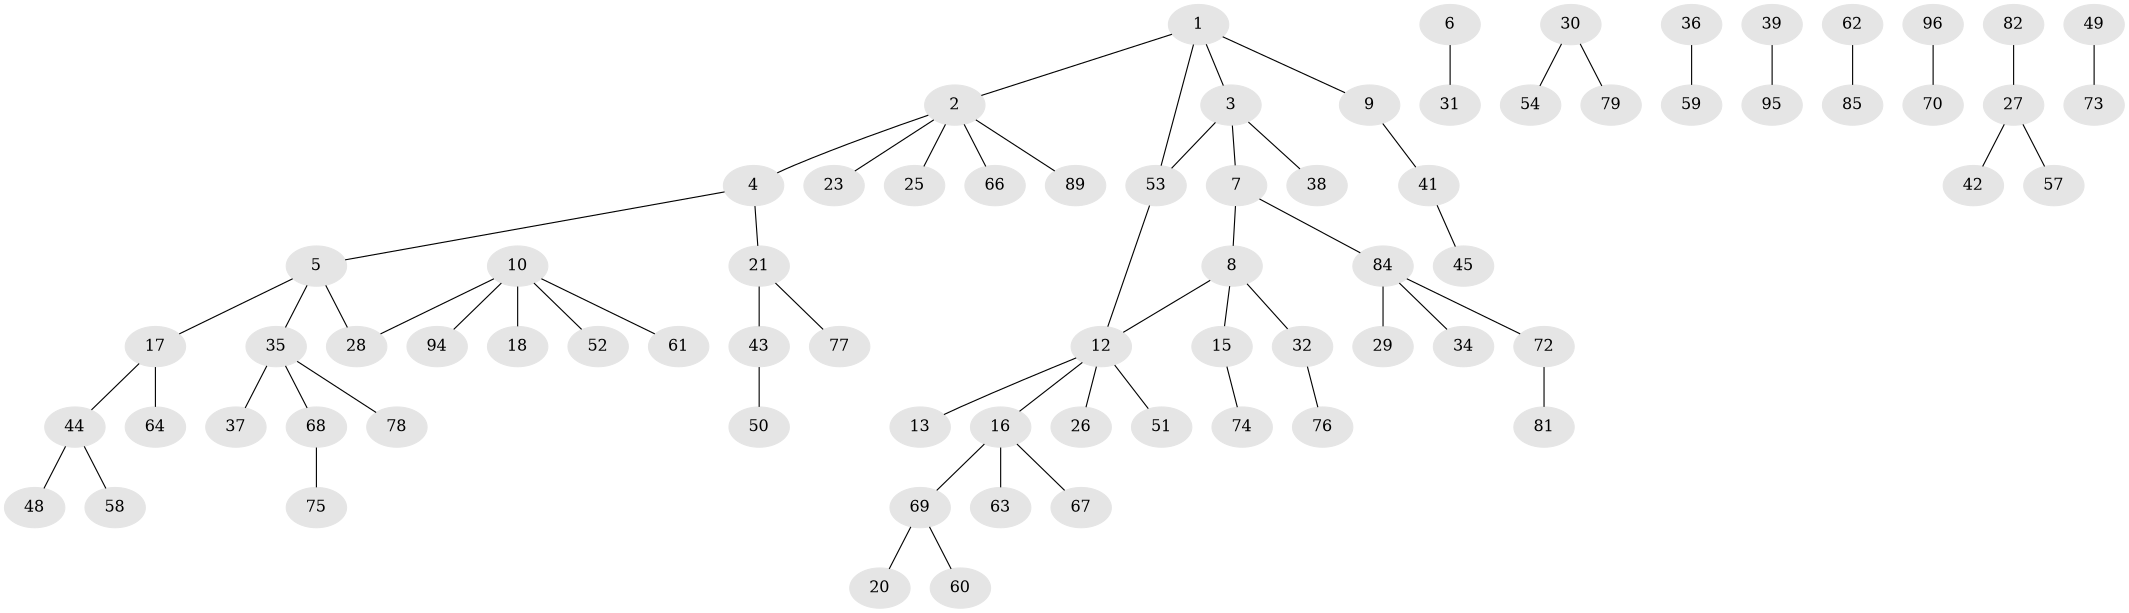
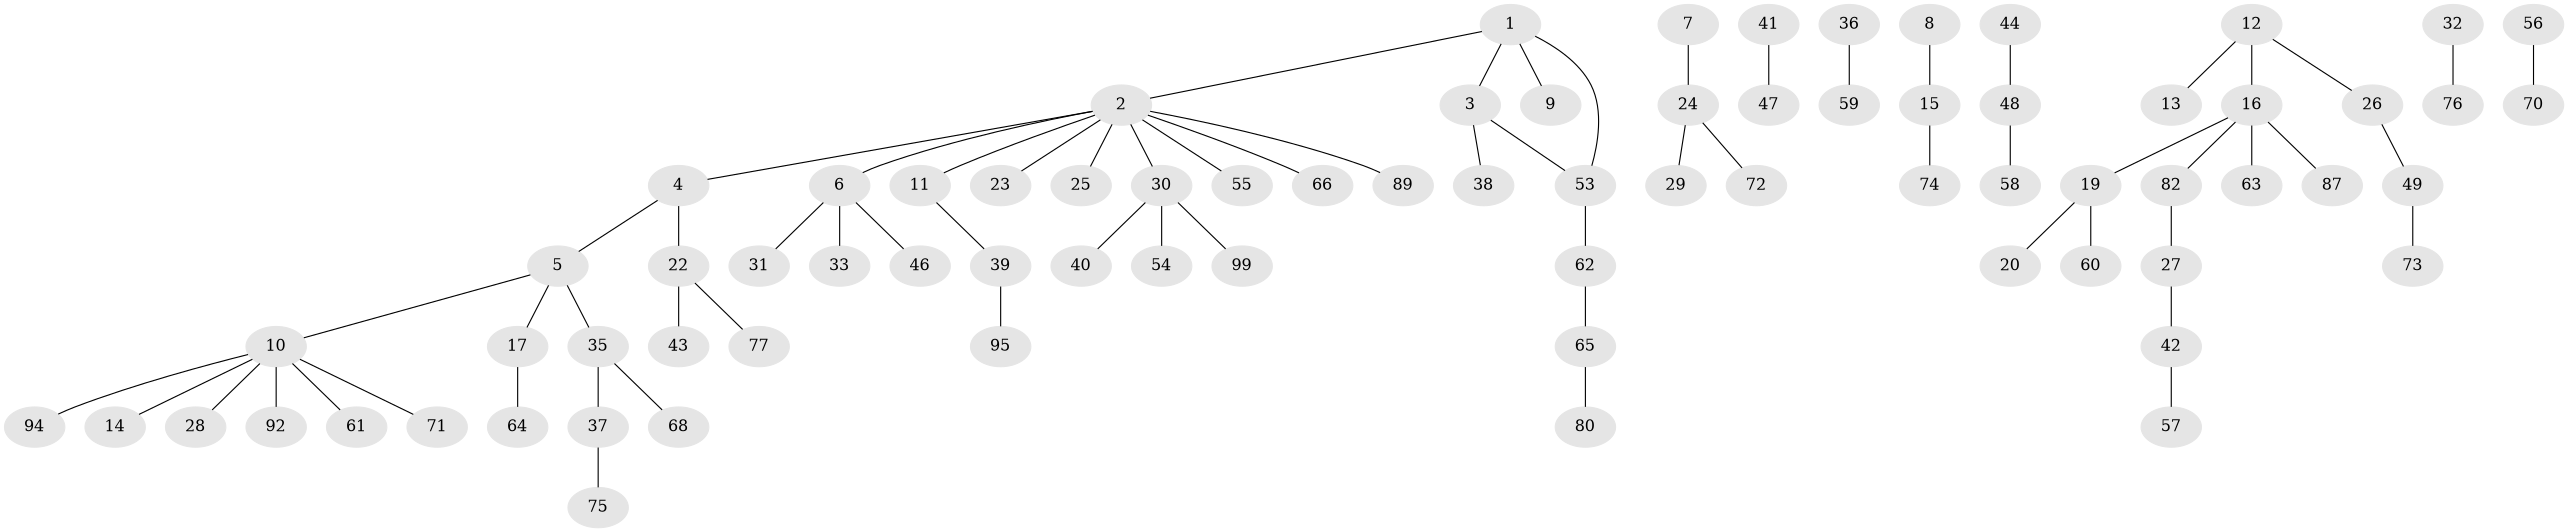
(1933, 25) -> (2534, 25)
(1611, 105) -> (1242, 266)
(1853, 105) -> (1585, 347)
none -> (953, 143)
none -> (1142, 145)
(1234, 145) -> none
(1399, 145) -> none
(2034, 145) -> (2171, 387)
none -> (2212, 145)
none -> (2393, 145)
none -> (920, 186)
none -> (1242, 186)
(1234, 226) -> none
(759, 266) -> (679, 266)
none -> (840, 266)
none -> (920, 266)
none -> (1081, 266)
(1129, 266) -> (1585, 226)
(1383, 266) -> (1688, 105)
(1464, 266) -> (1769, 105)
(337, 306) -> (417, 306)
(1167, 306) -> none
(1267, 306) -> none
(518, 347) -> (115, 427)
(598, 347) -> (276, 427)
(1464, 347) -> none
(115, 387) -> none
(397, 427) -> none
none -> (437, 427)
(759, 427) -> none
(1162, 427) -> none
(1544, 427) -> none
none -> (1585, 427)
(95, 467) -> (2010, 145)
(316, 467) -> (598, 467)
(920, 508) -> (2091, 186)
(1081, 508) -> (2332, 186)
